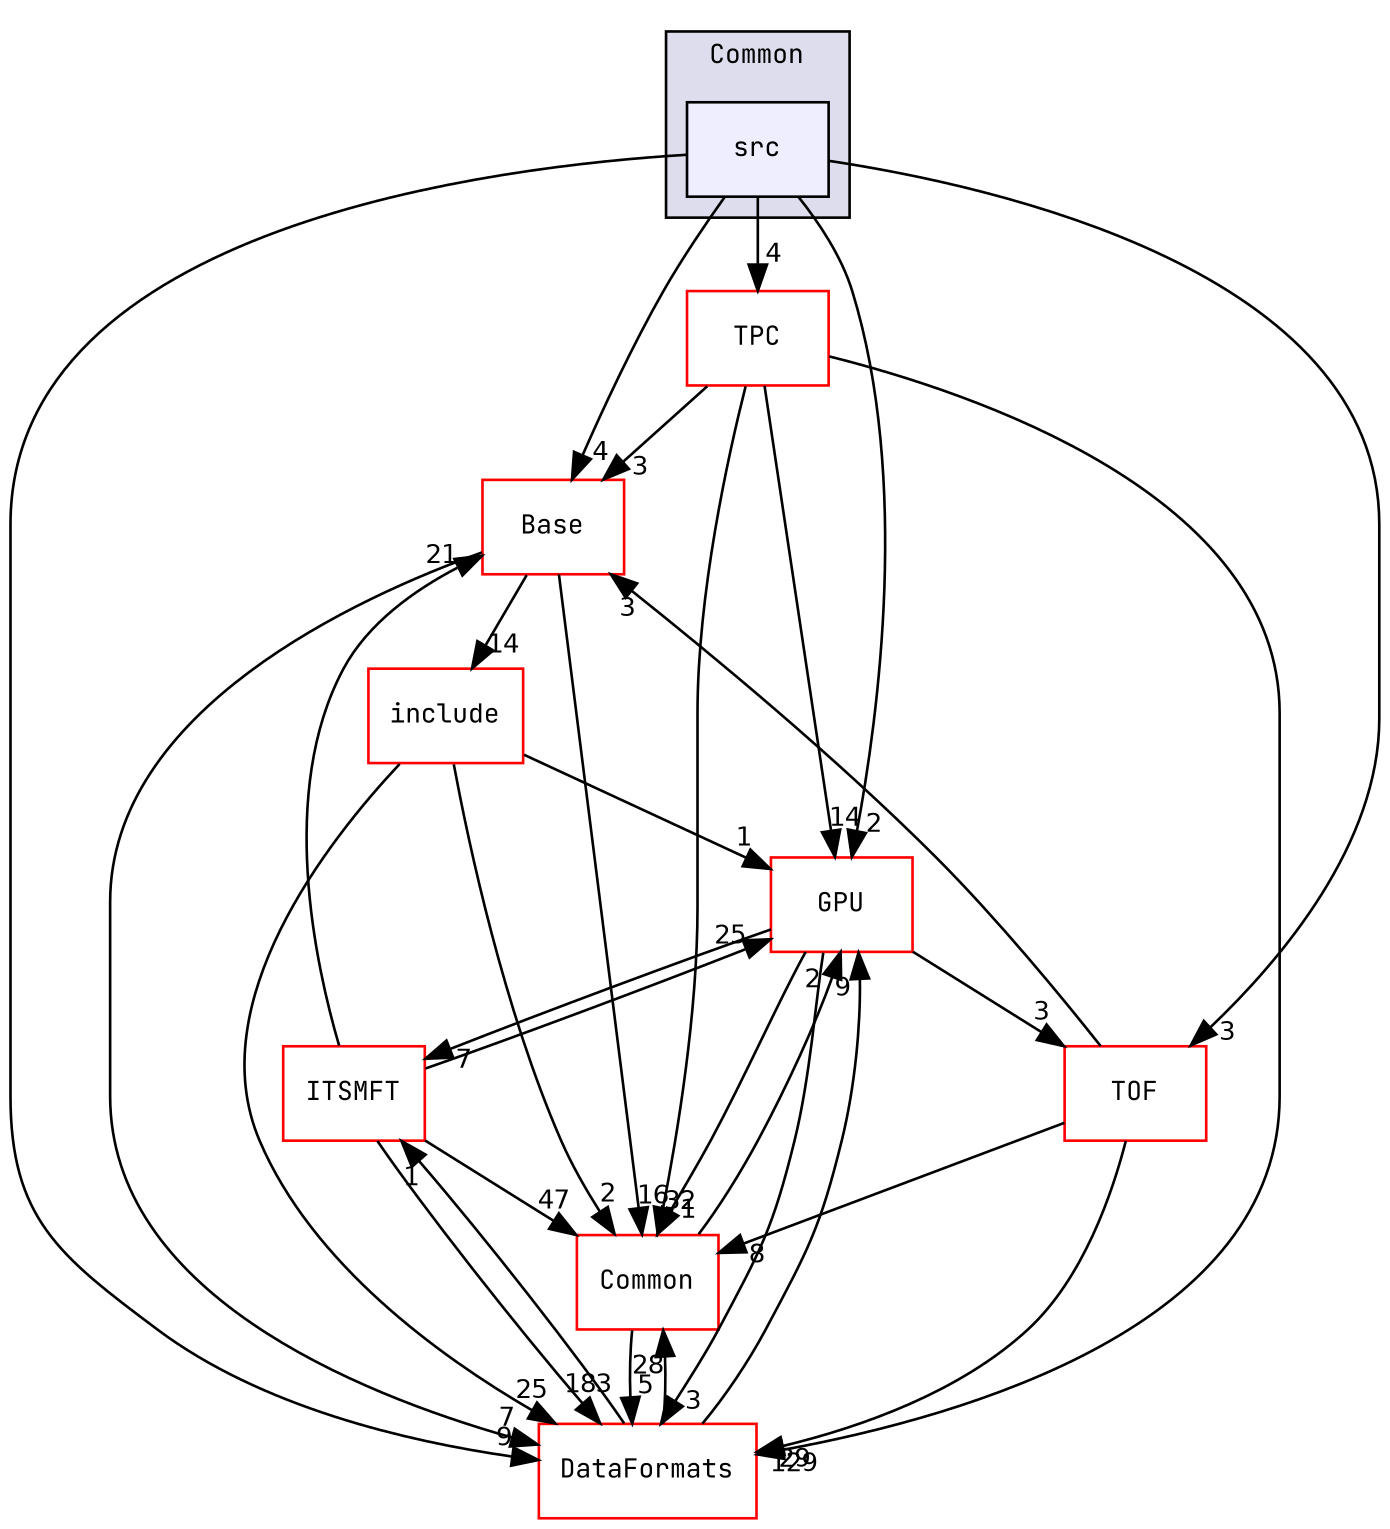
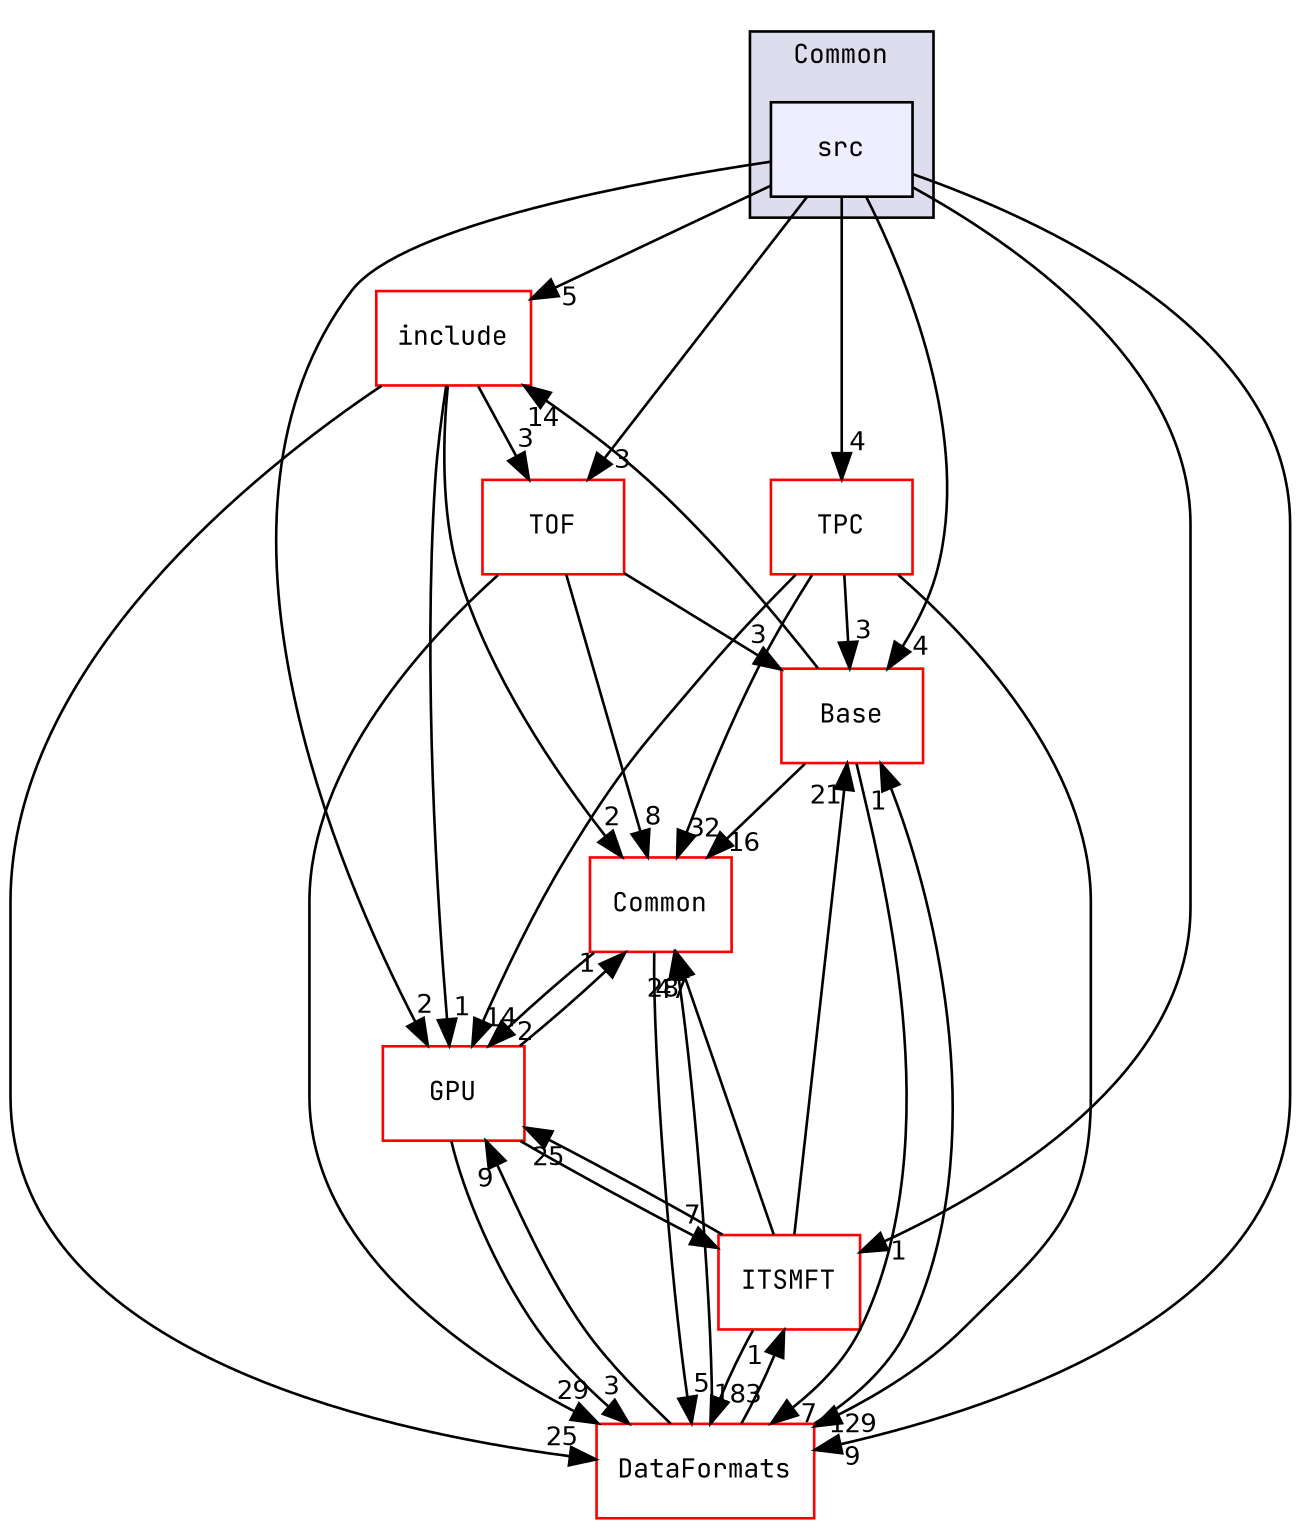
none -> (663, 237)
none -> (1190, 726)
(977, 992) -> (497, 421)
none -> (952, 1125)
